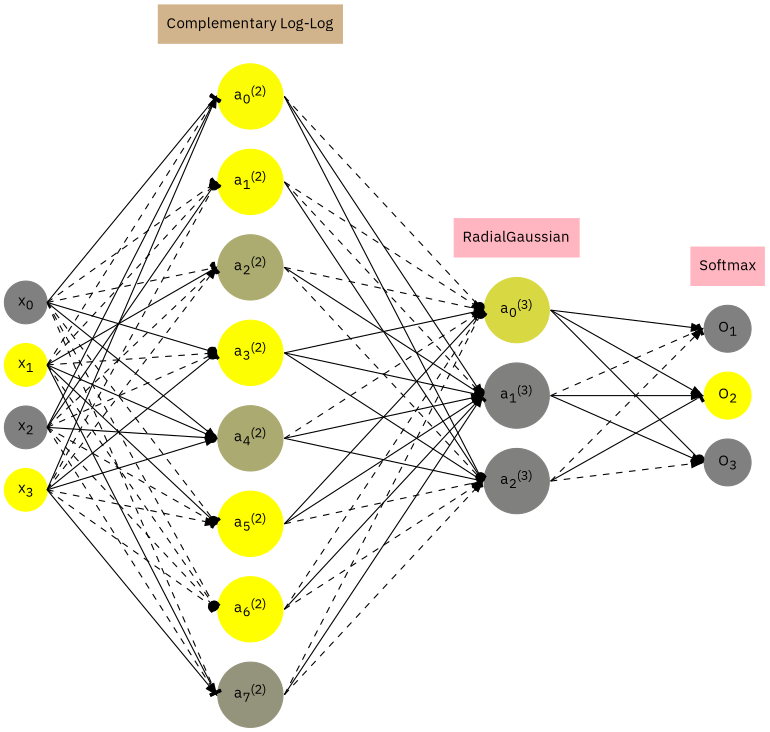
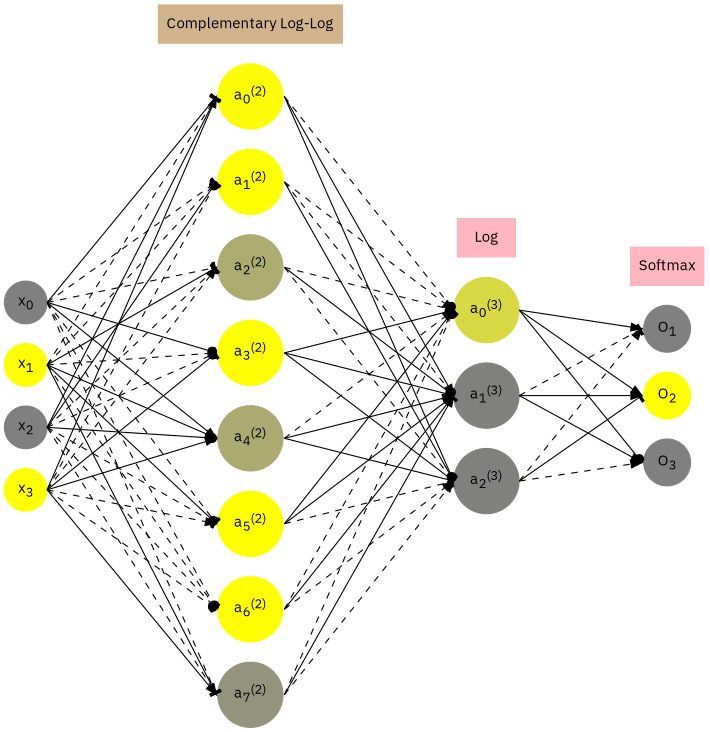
(517, 238) -> (486, 238)
